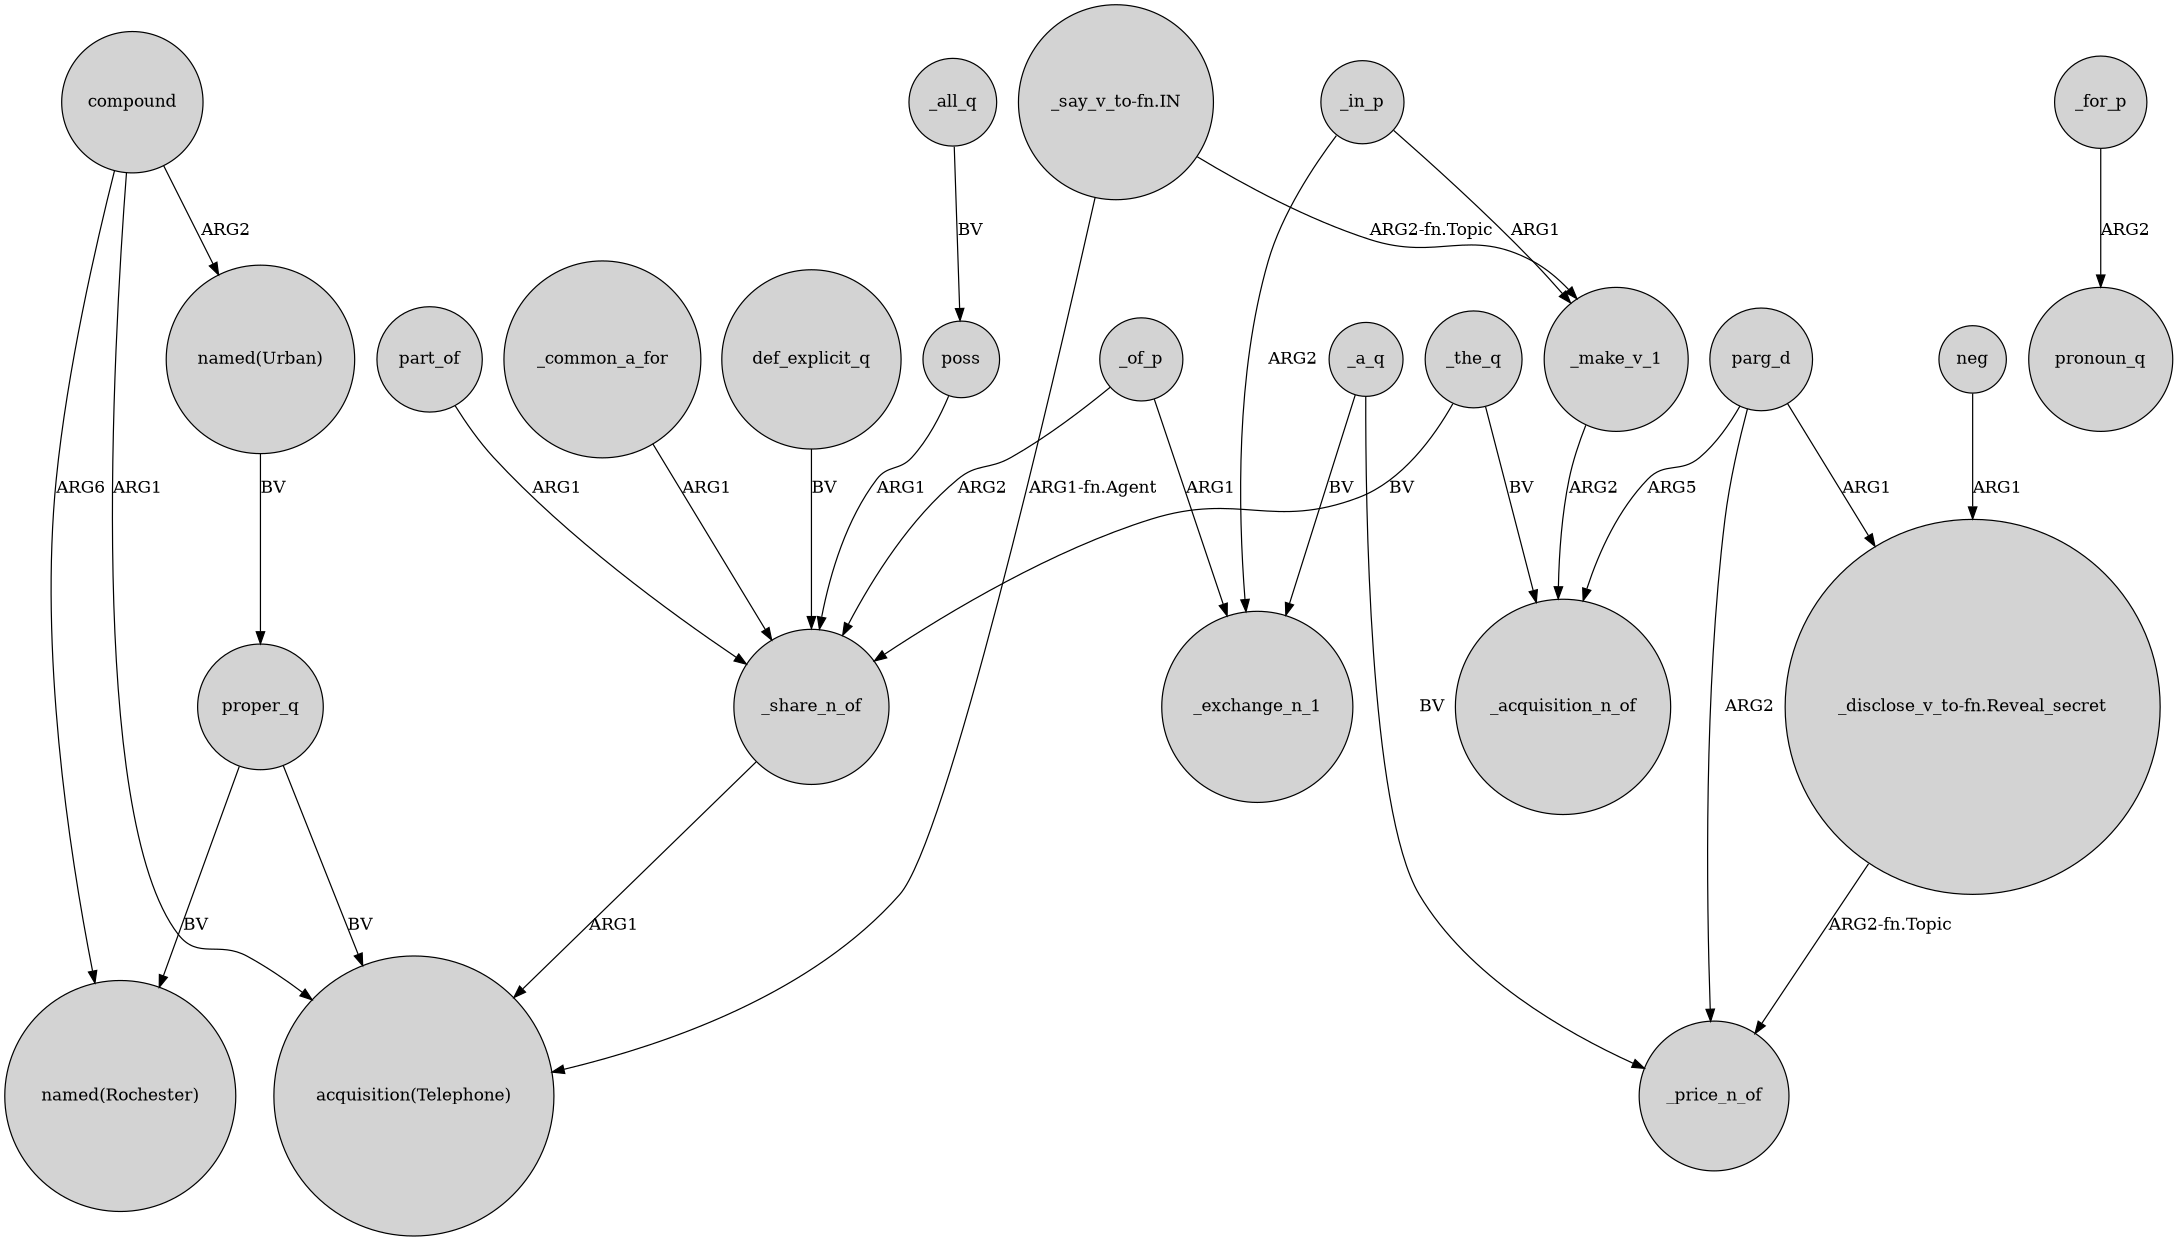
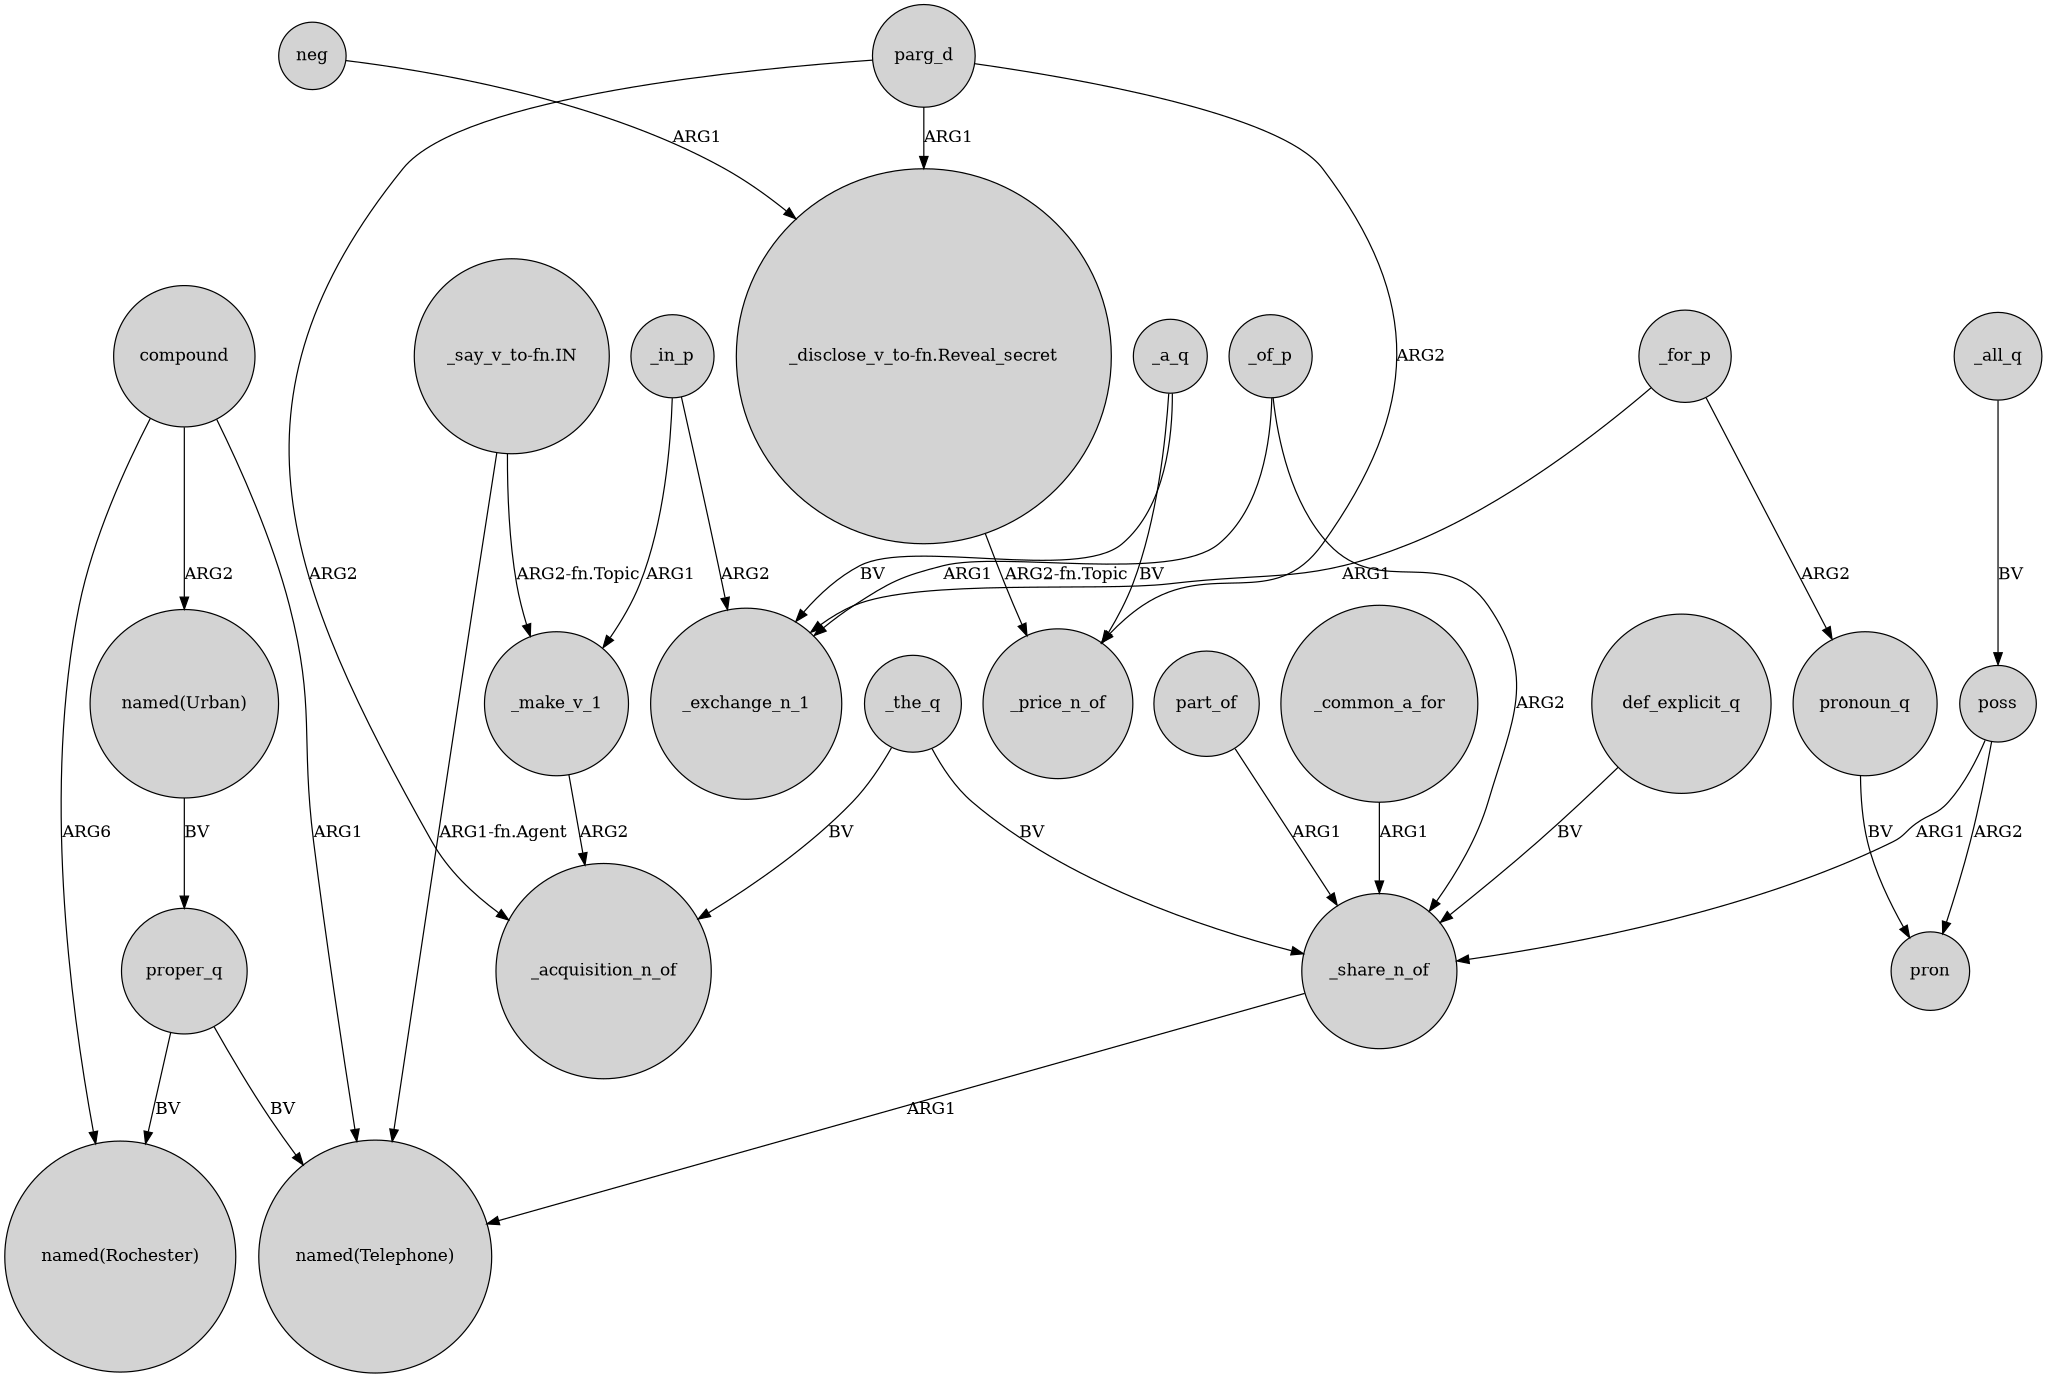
(1672, 488) -> (334, 575)
none -> (1324, 570)
none -> (1930, 971)
(414, 1096) -> (375, 1257)
